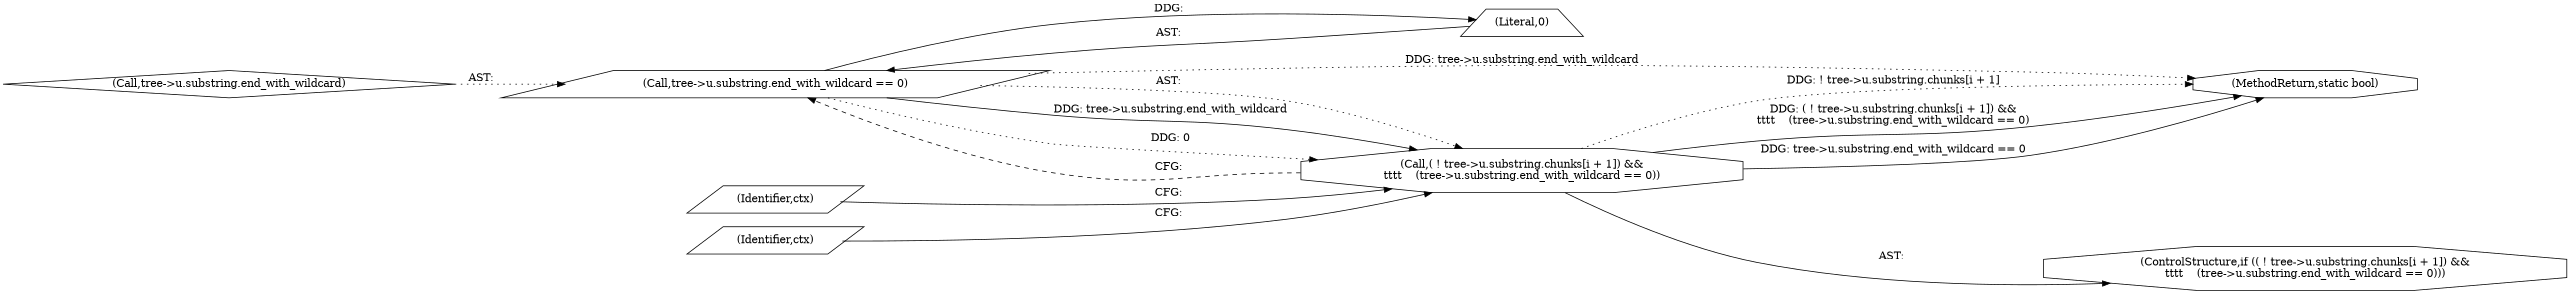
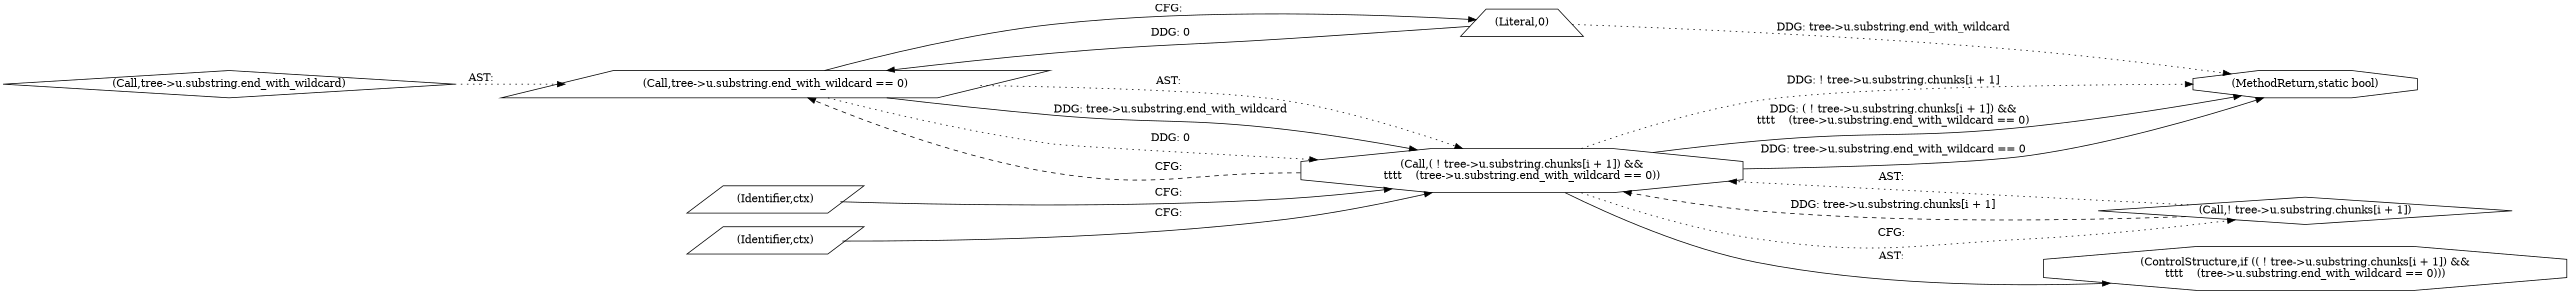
(1170, 9) -> (1170, 9)
(1170, 33) -> (1170, 33)
(1608, 66) -> (1898, 41)
none -> (2305, 211)
